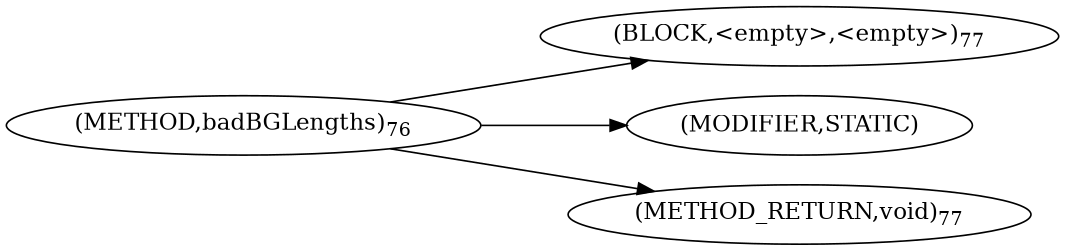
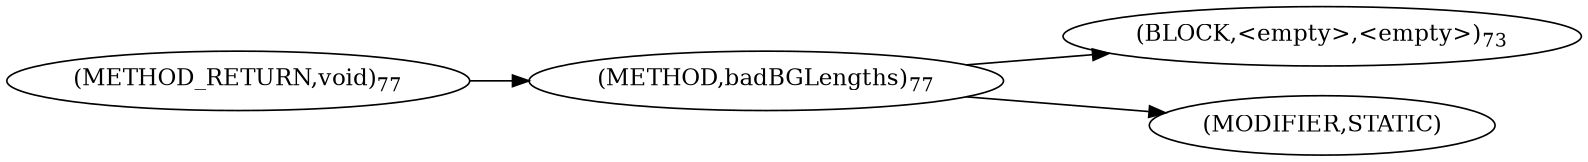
(973, 34) -> (1495, 34)
(400, 123) -> (922, 78)
(514, 169) -> (491, 81)
